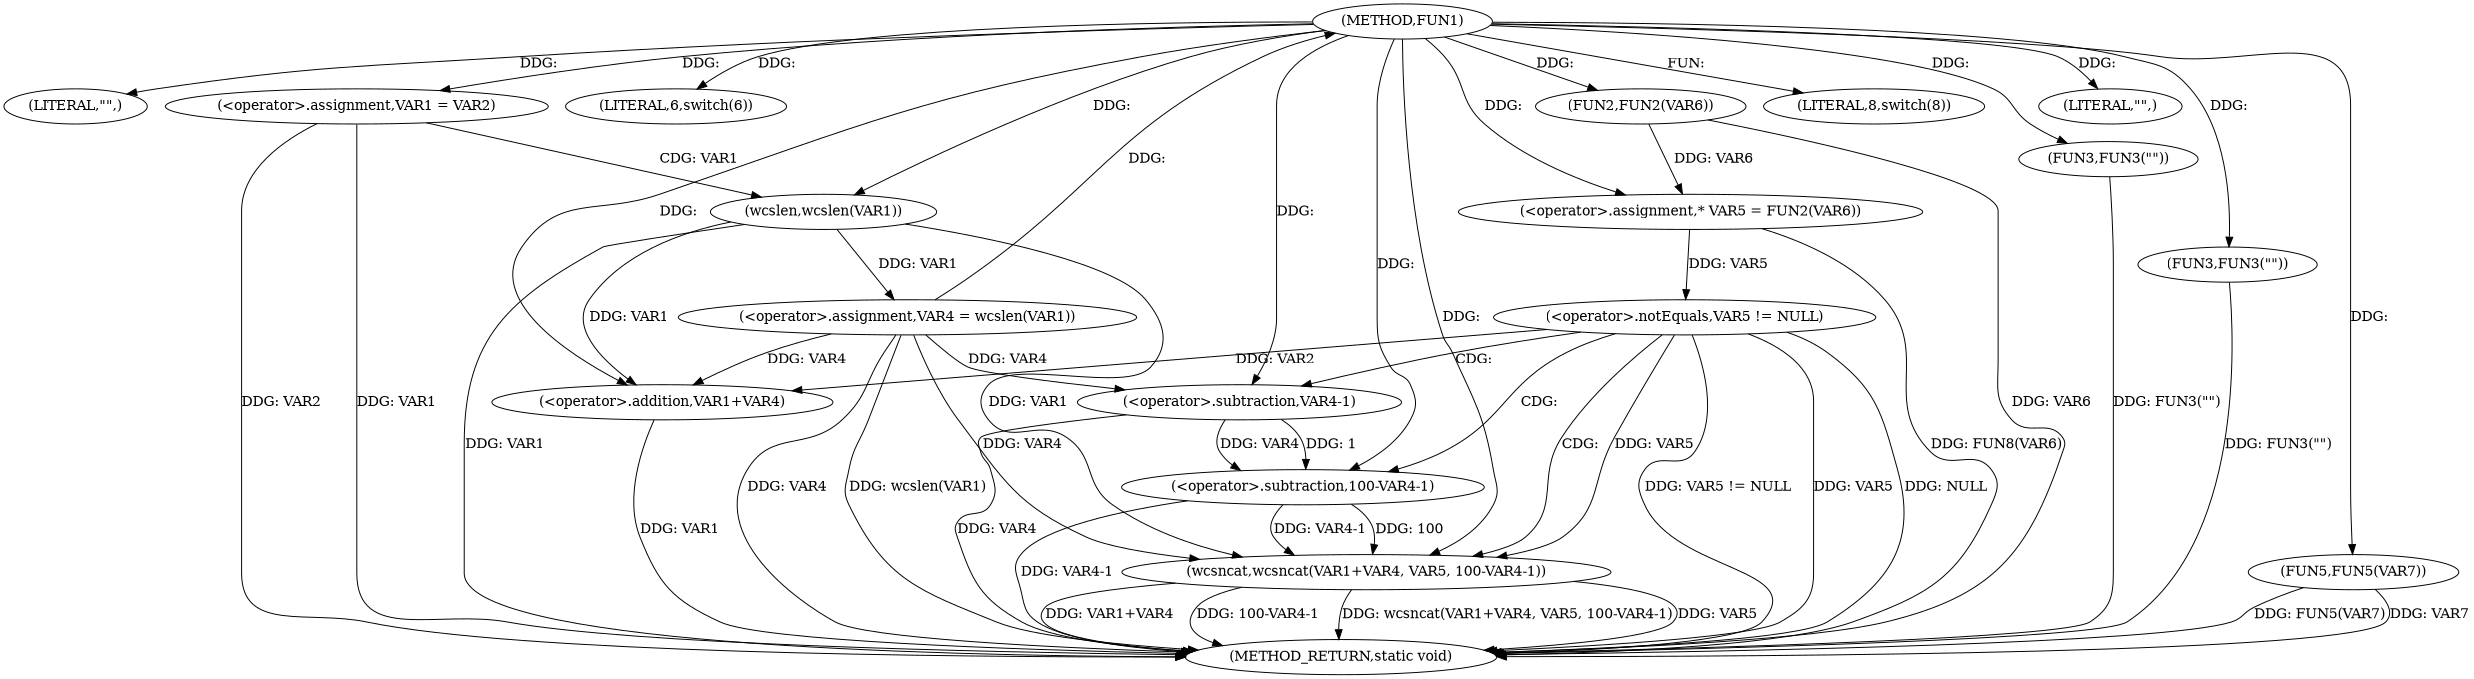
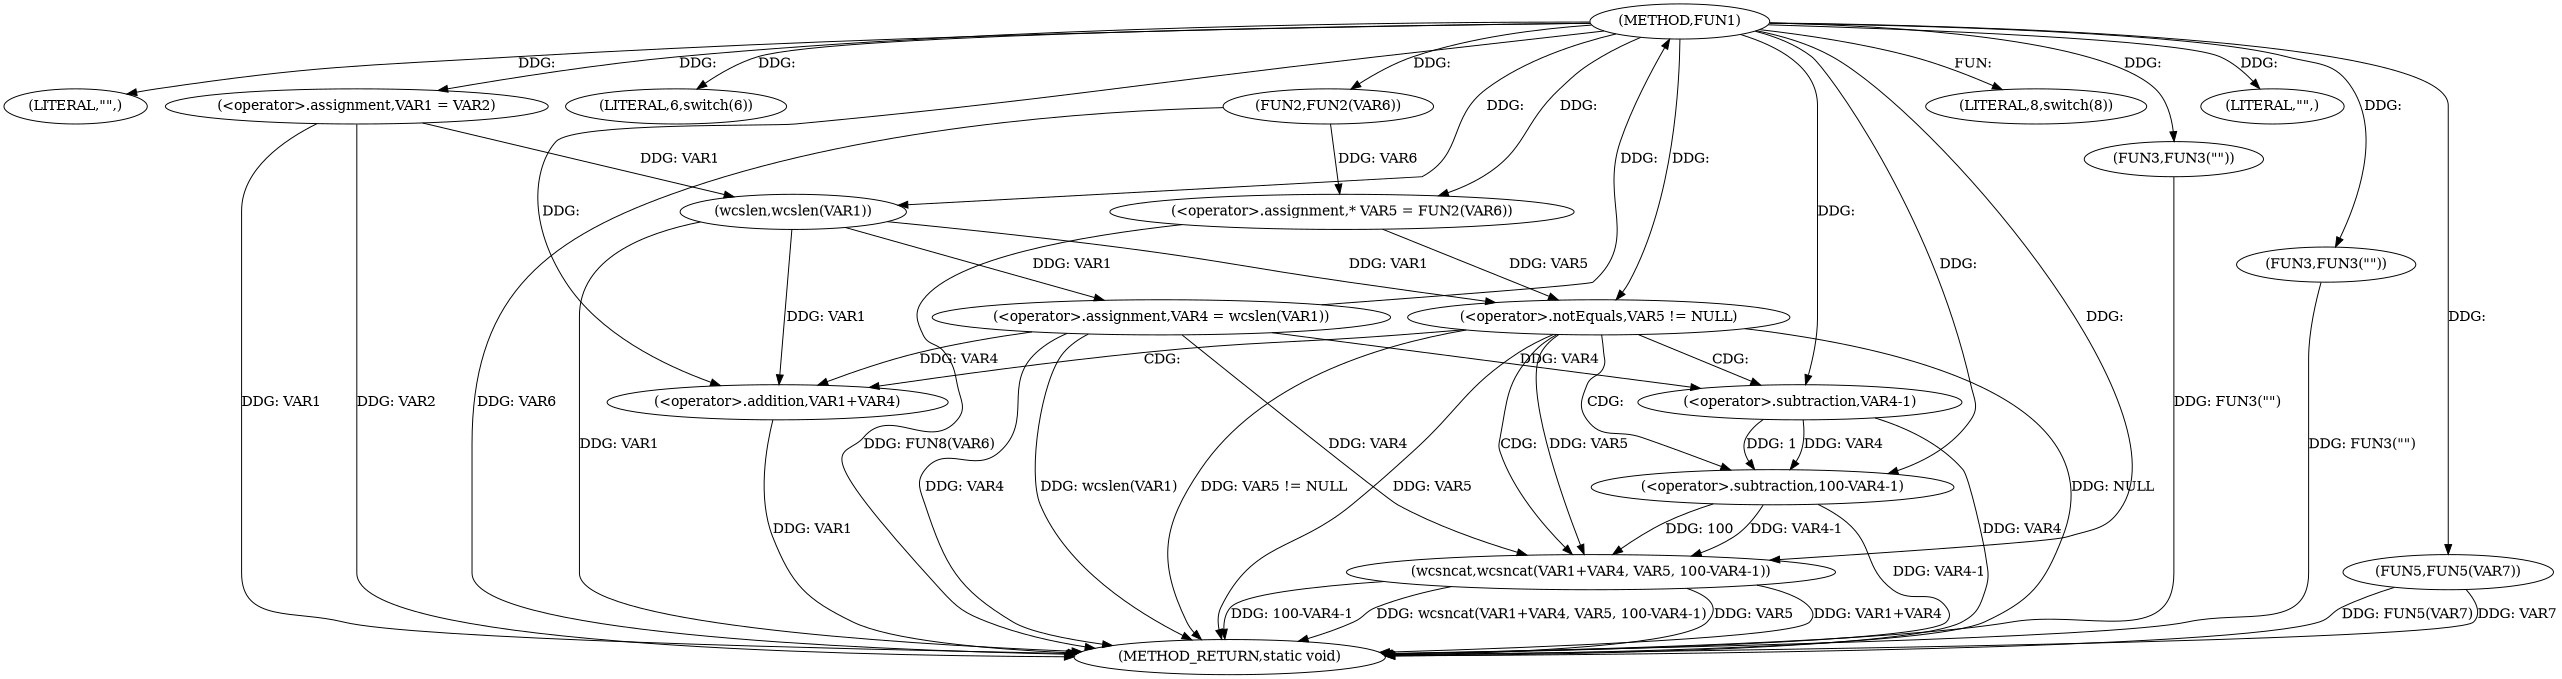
(699, 159) -> (680, 159)
none -> (1667, 170)
(1276, 360) -> (1165, 360)
(1066, 376) -> (1187, 257)
